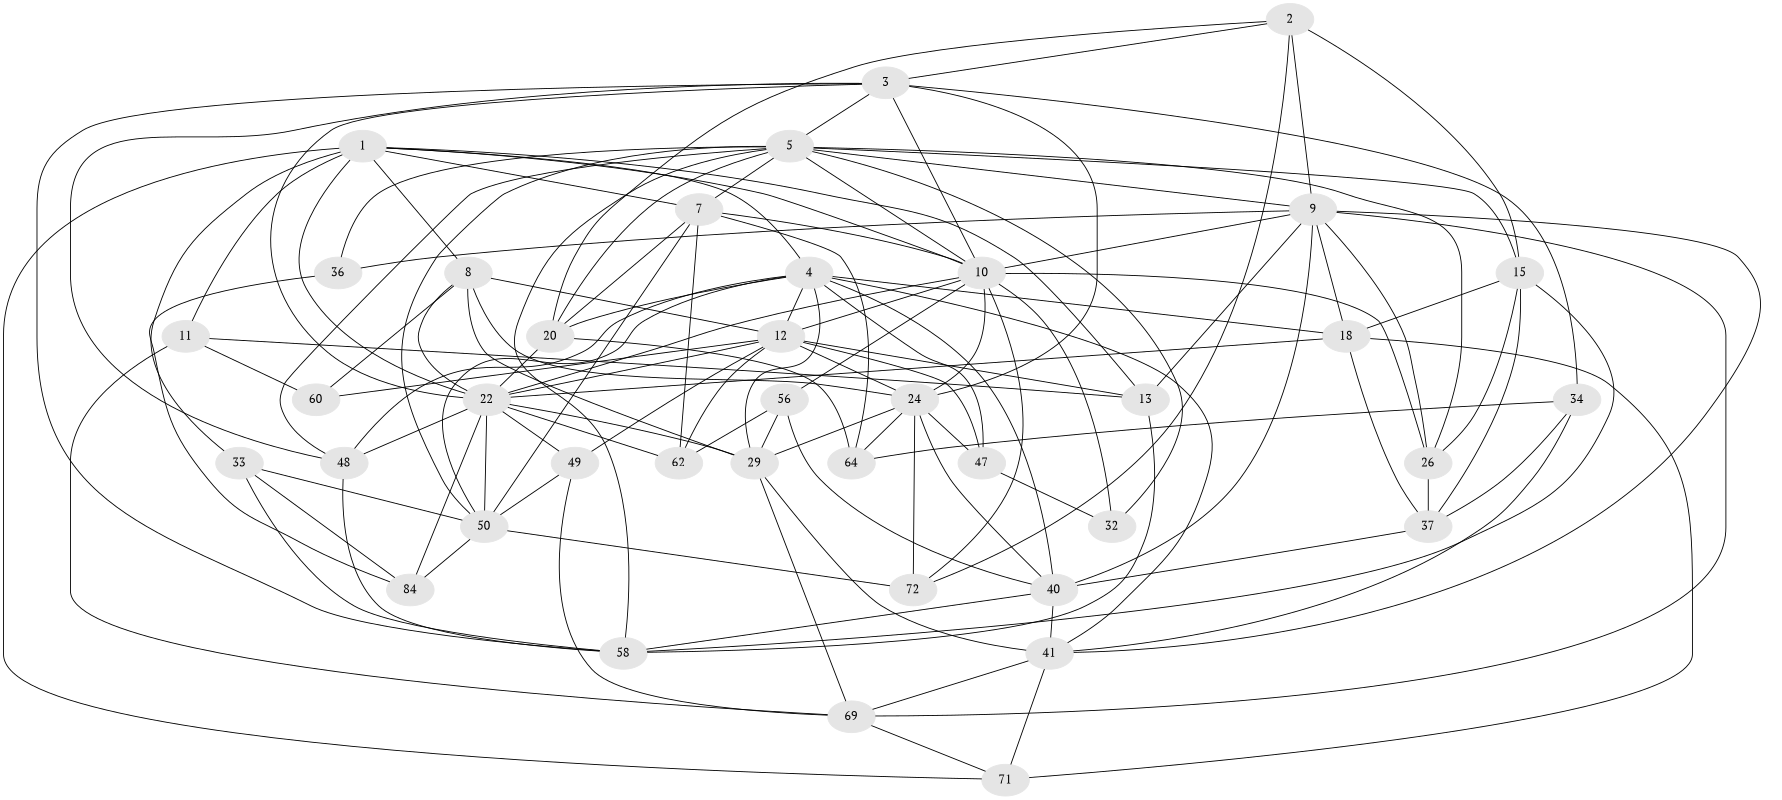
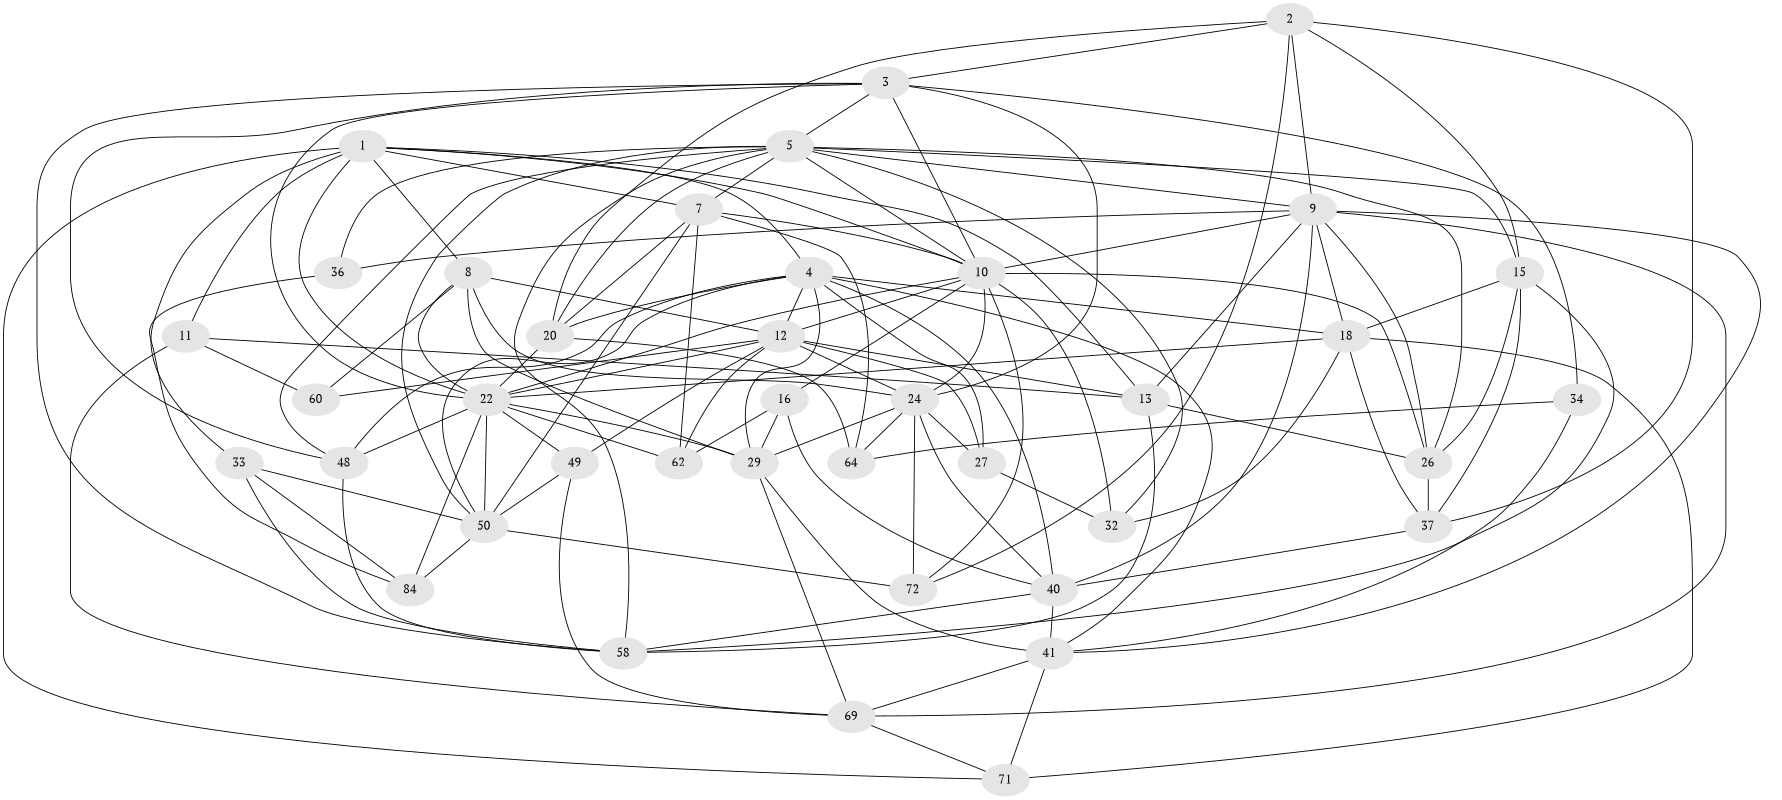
(785, 400) -> (785, 400)
none -> (1281, 430)
(982, 463) -> (982, 463)
none -> (1258, 463)
(1512, 472) -> (1692, 197)
